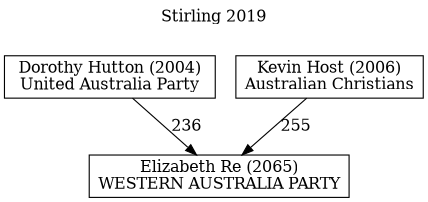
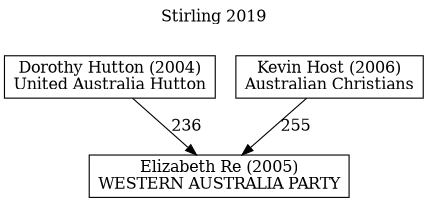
(110, 77) -> (110, 77)
(219, 176) -> (219, 176)
